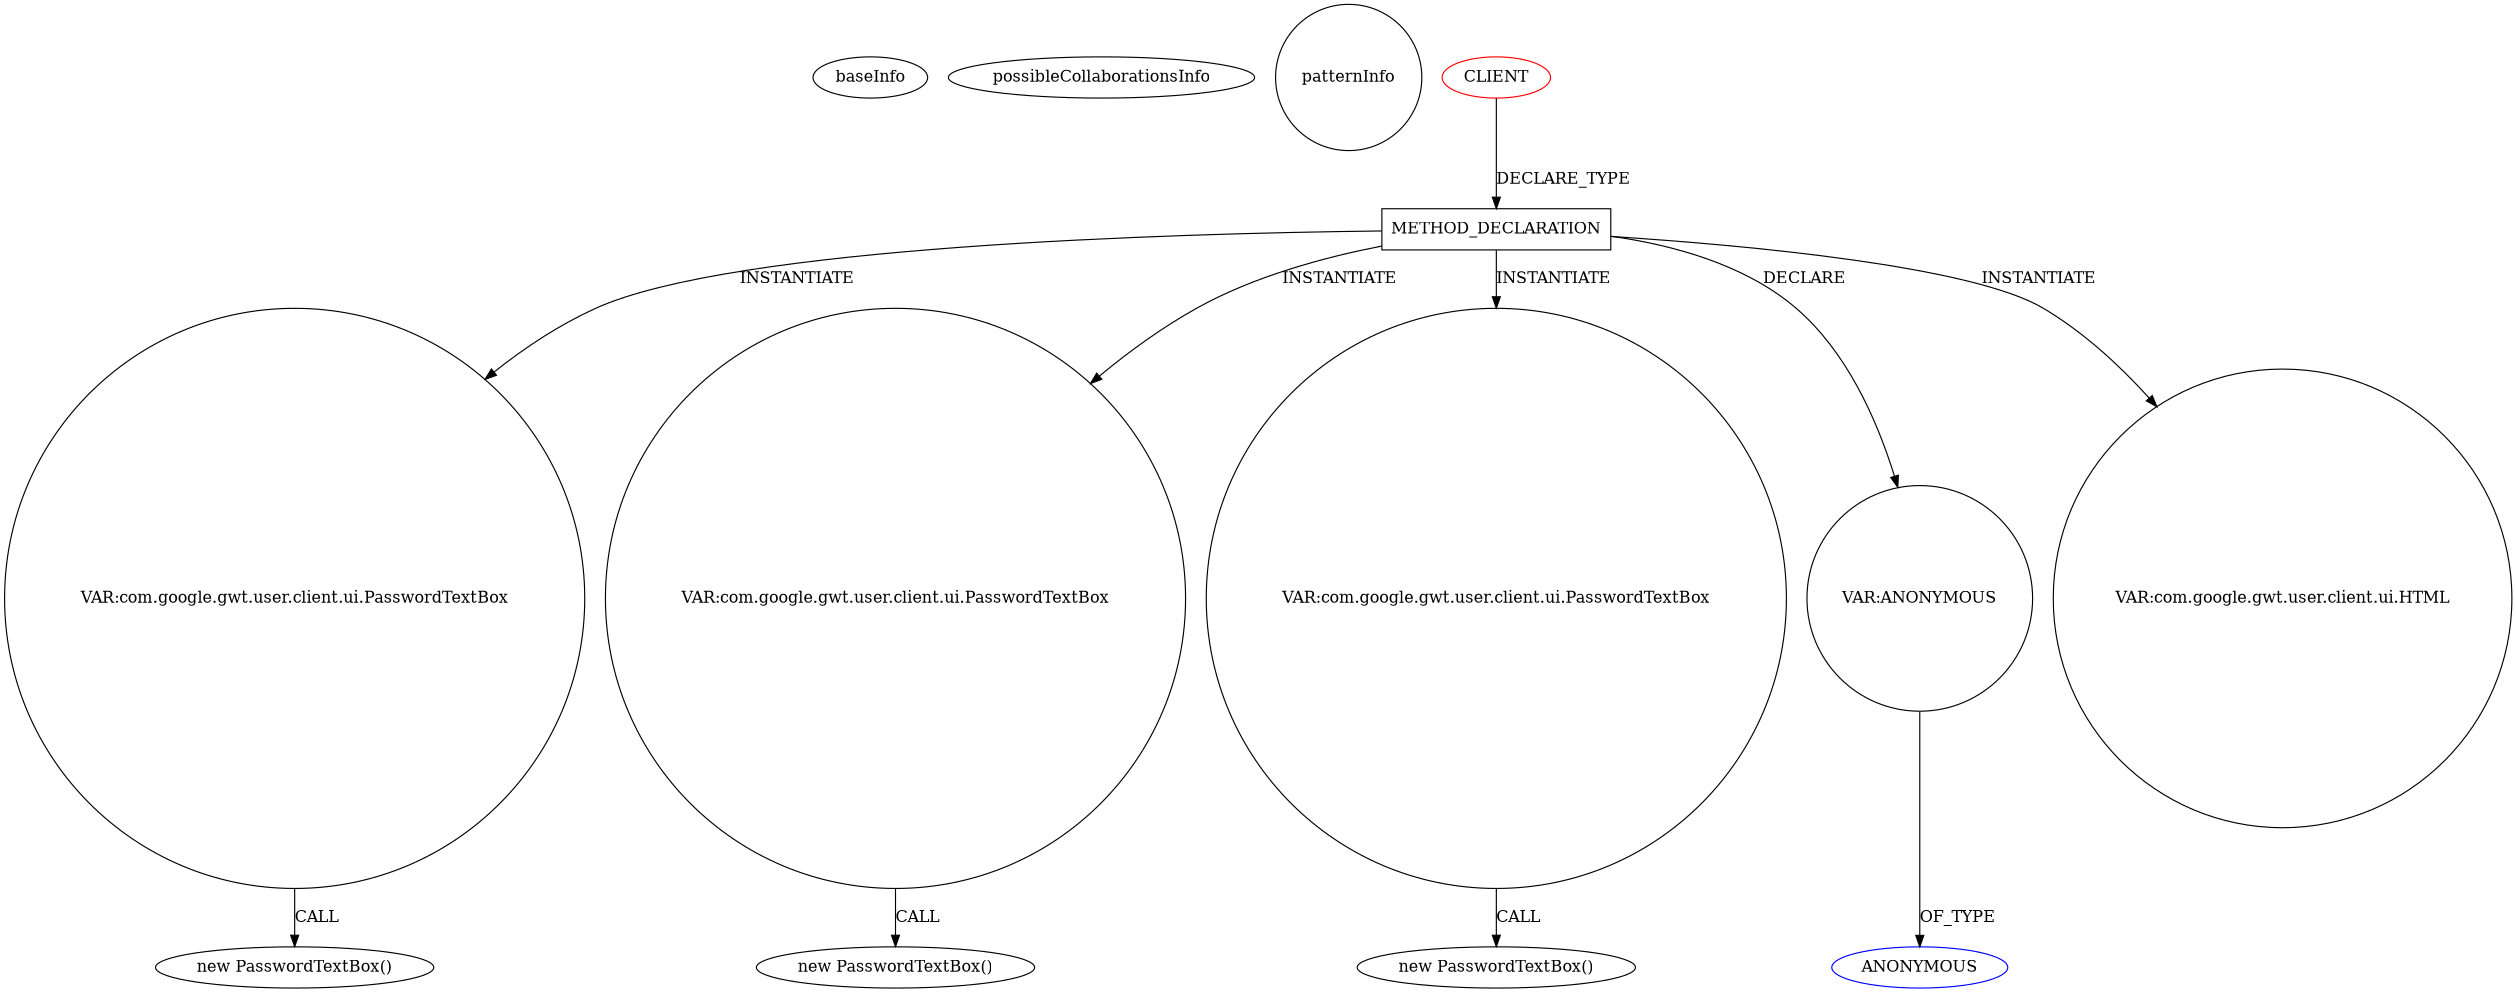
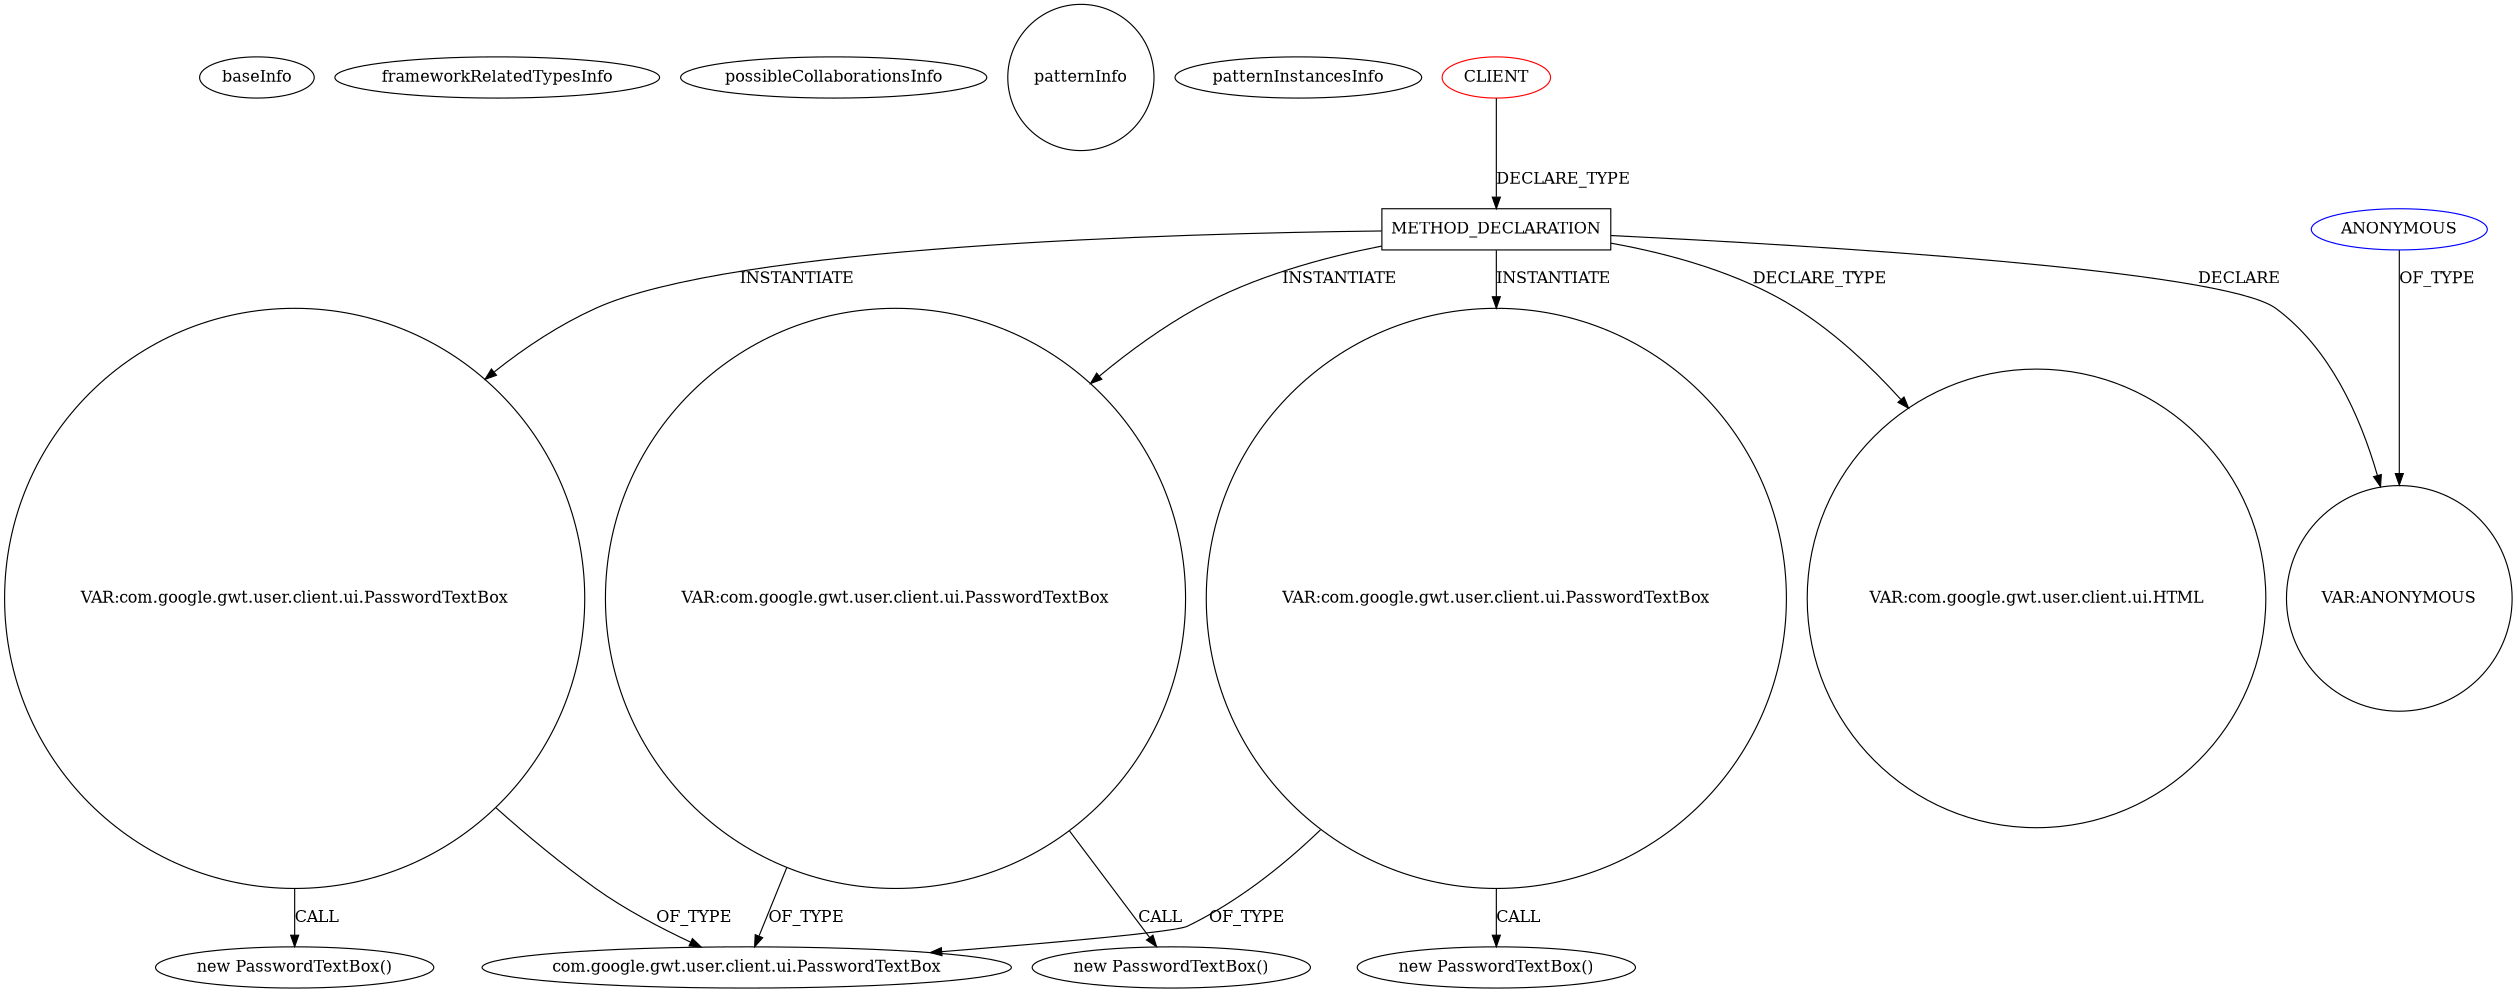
none -> (497, 77)
none -> (1298, 77)
(2039, 279) -> (1820, 279)
(1920, 823) -> (2399, 362)
none -> (747, 967)
